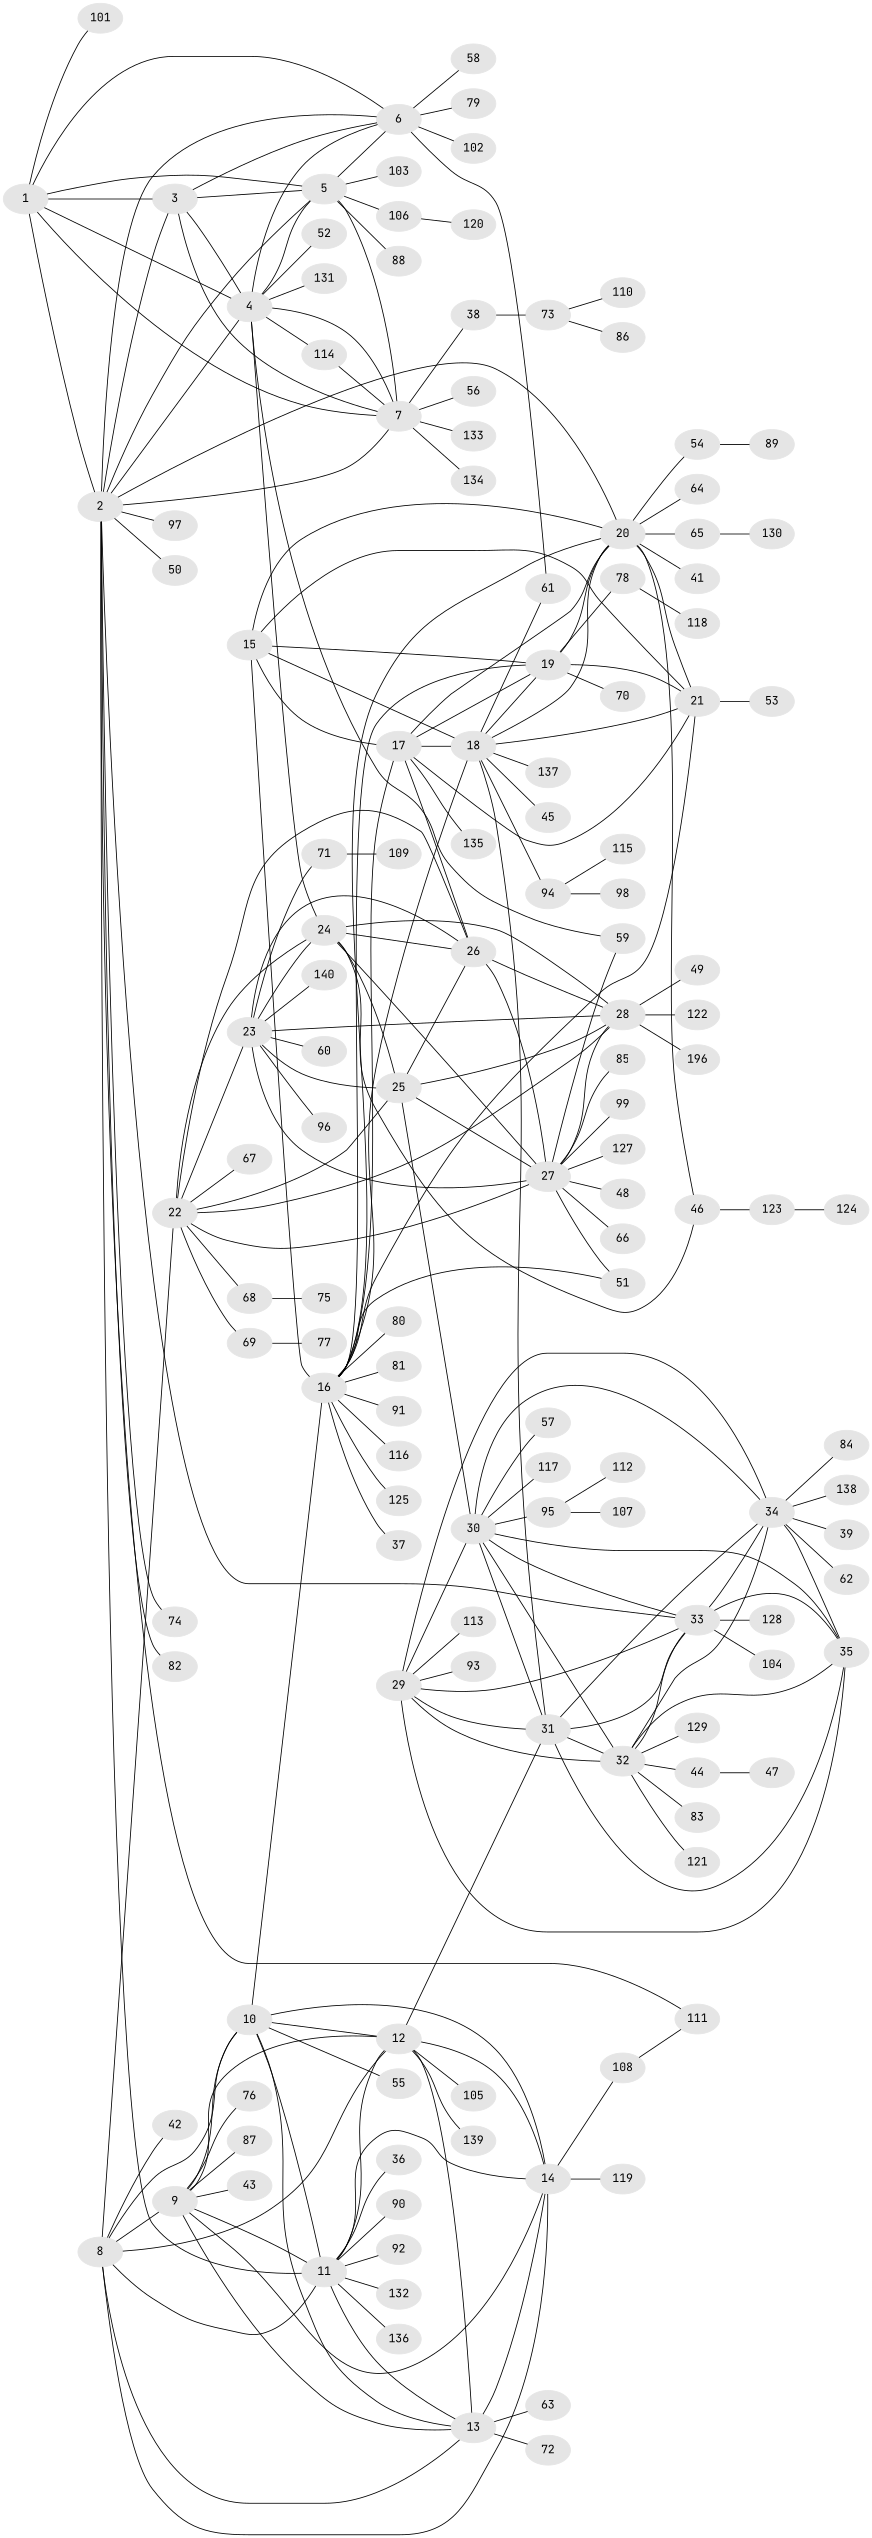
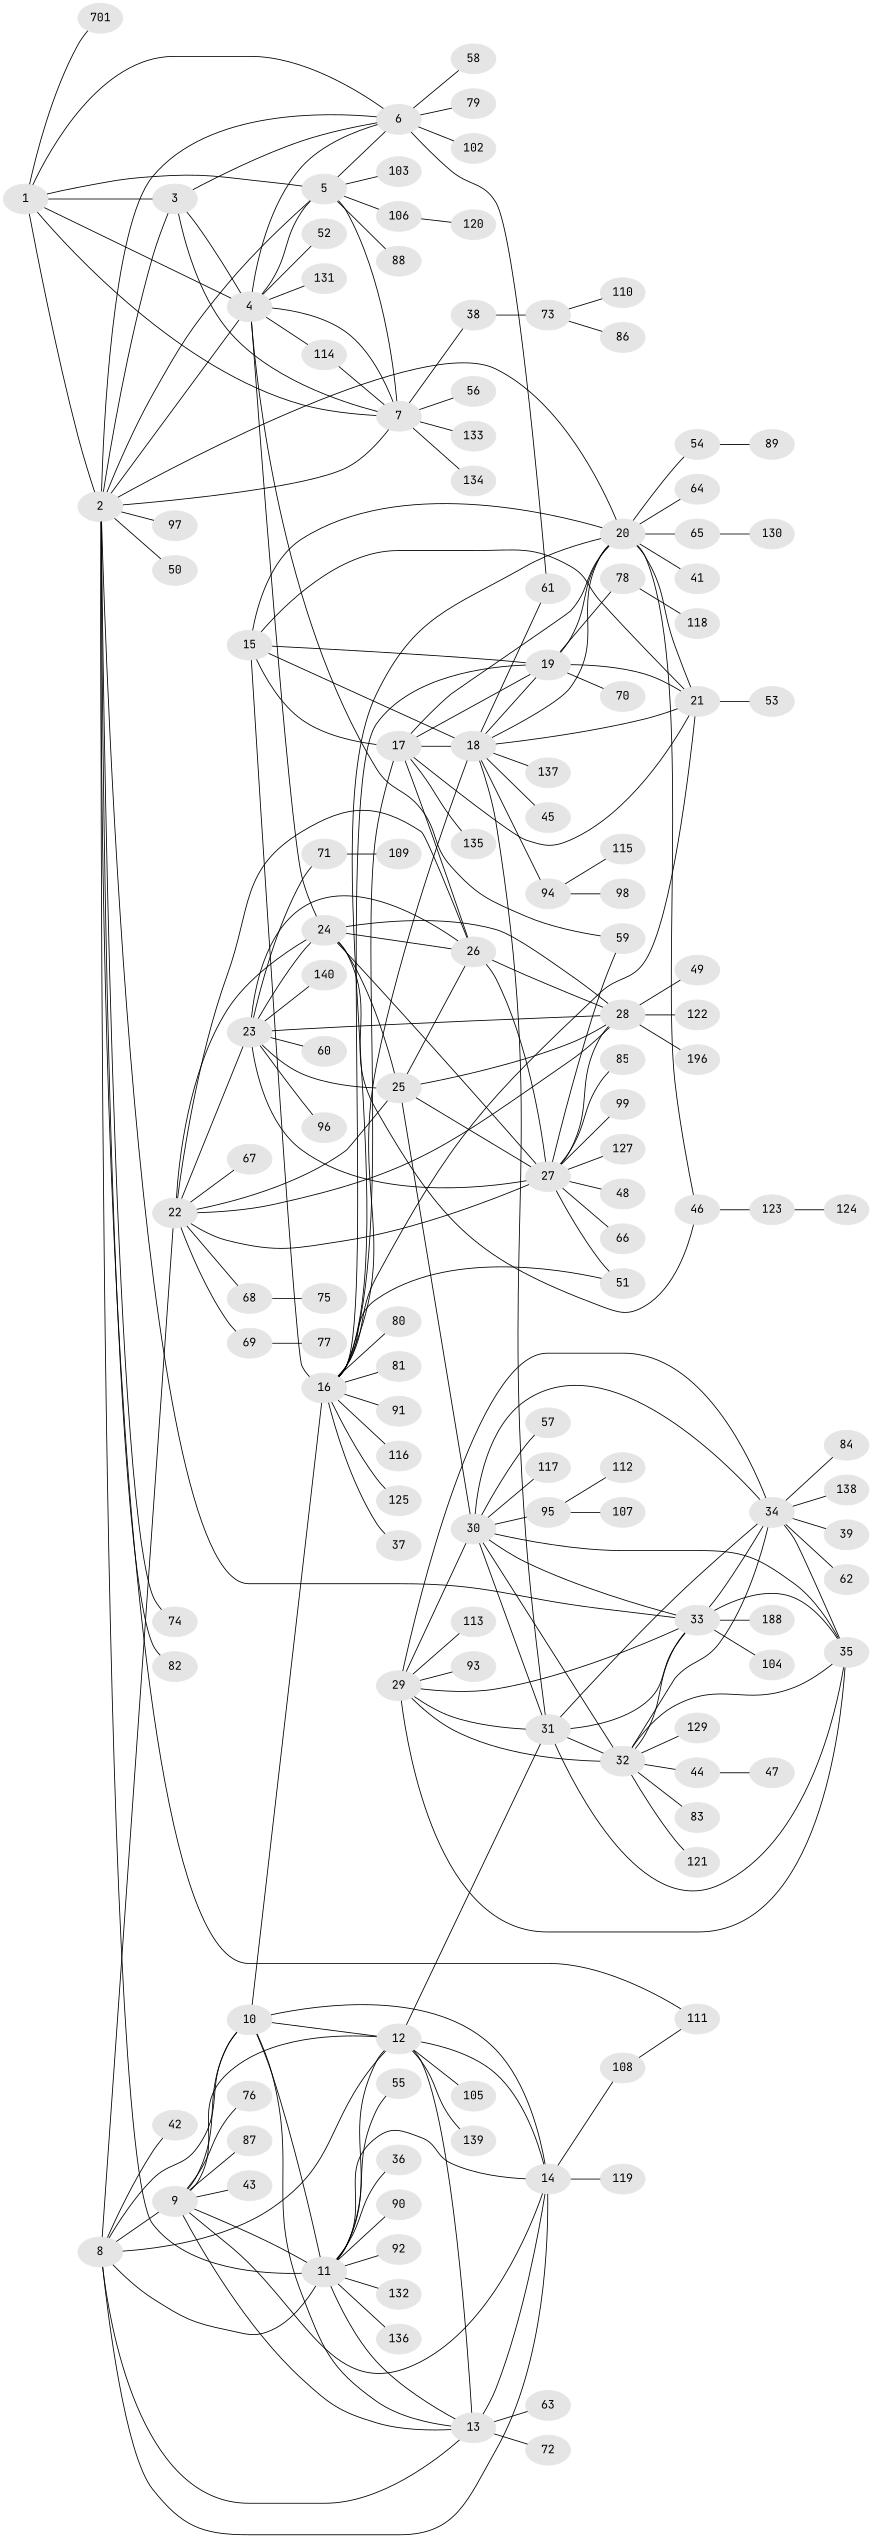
(100, 18) -> (100, 18)
(250, 194) -> none
(772, 1620) -> (772, 1620)
(324, 2052) -> (366, 2139)
